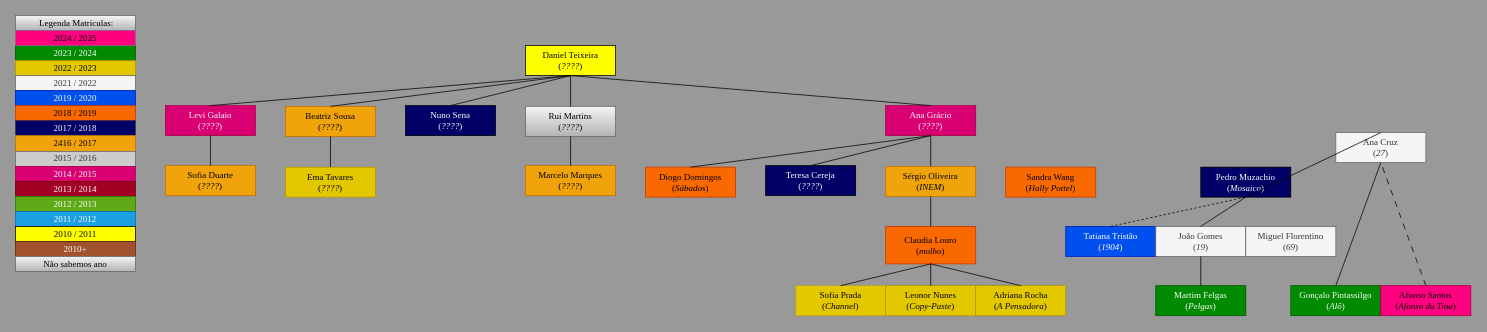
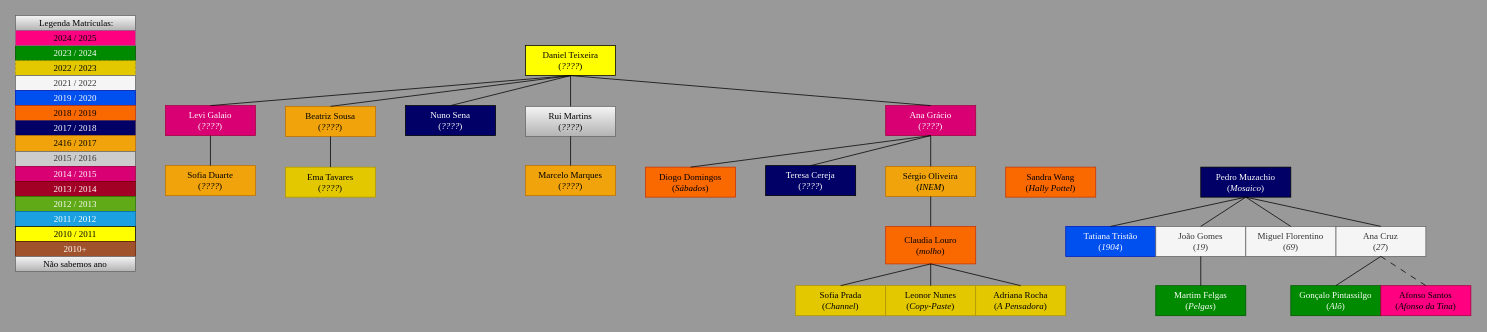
(75, 68) -> (75, 68)
(1380, 147) -> (1380, 241)
(1175, 212) -> (1175, 212)
none -> (1269, 212)
(840, 300) -> (840, 300)
